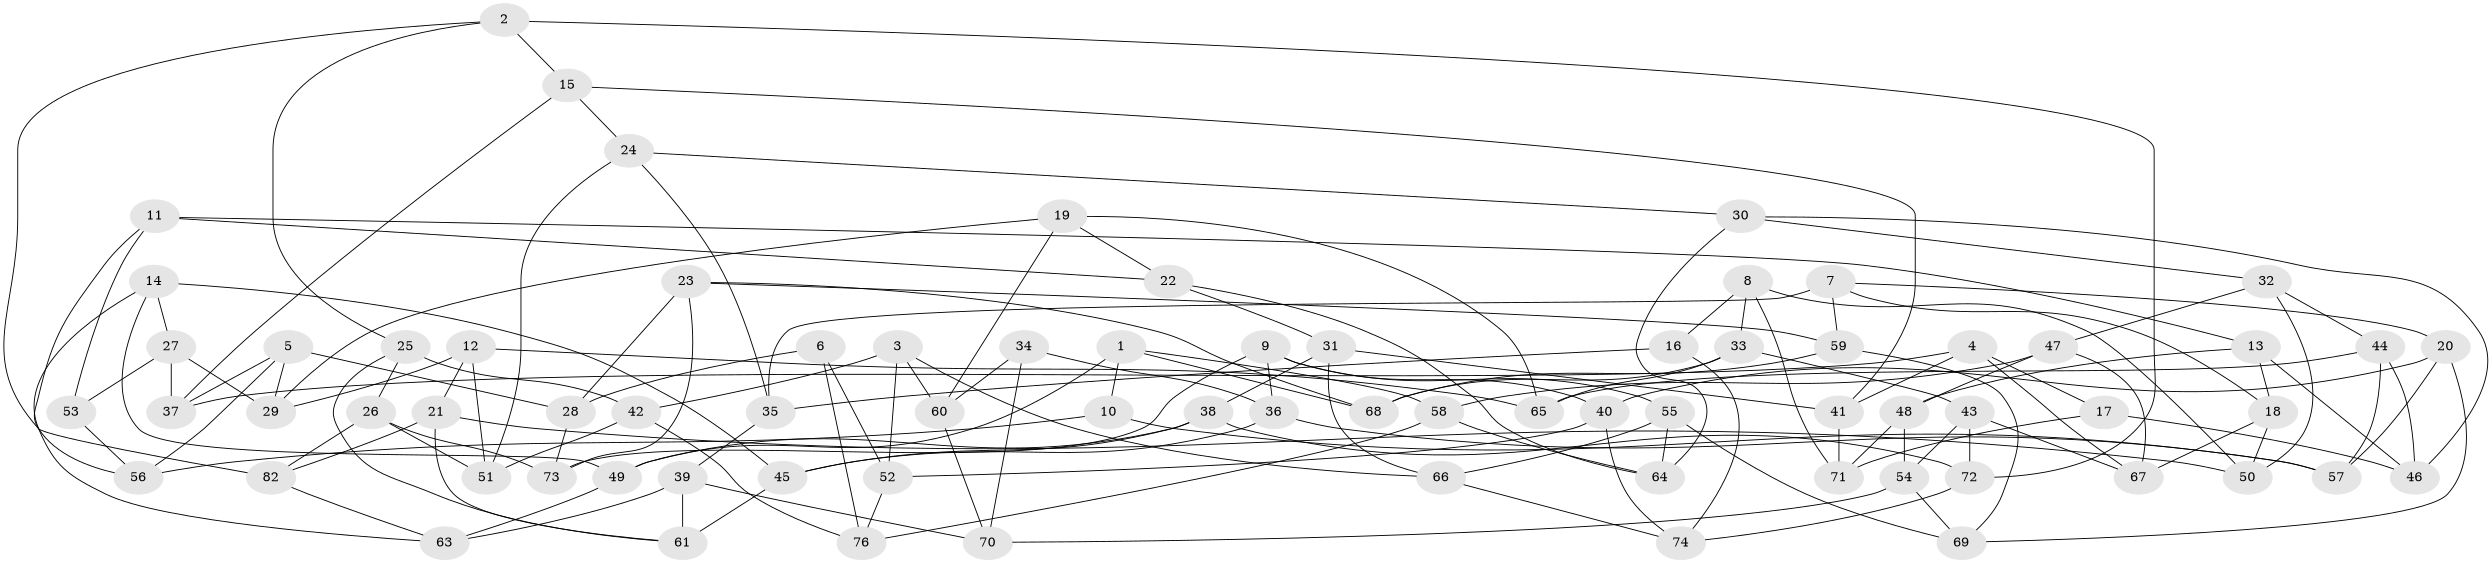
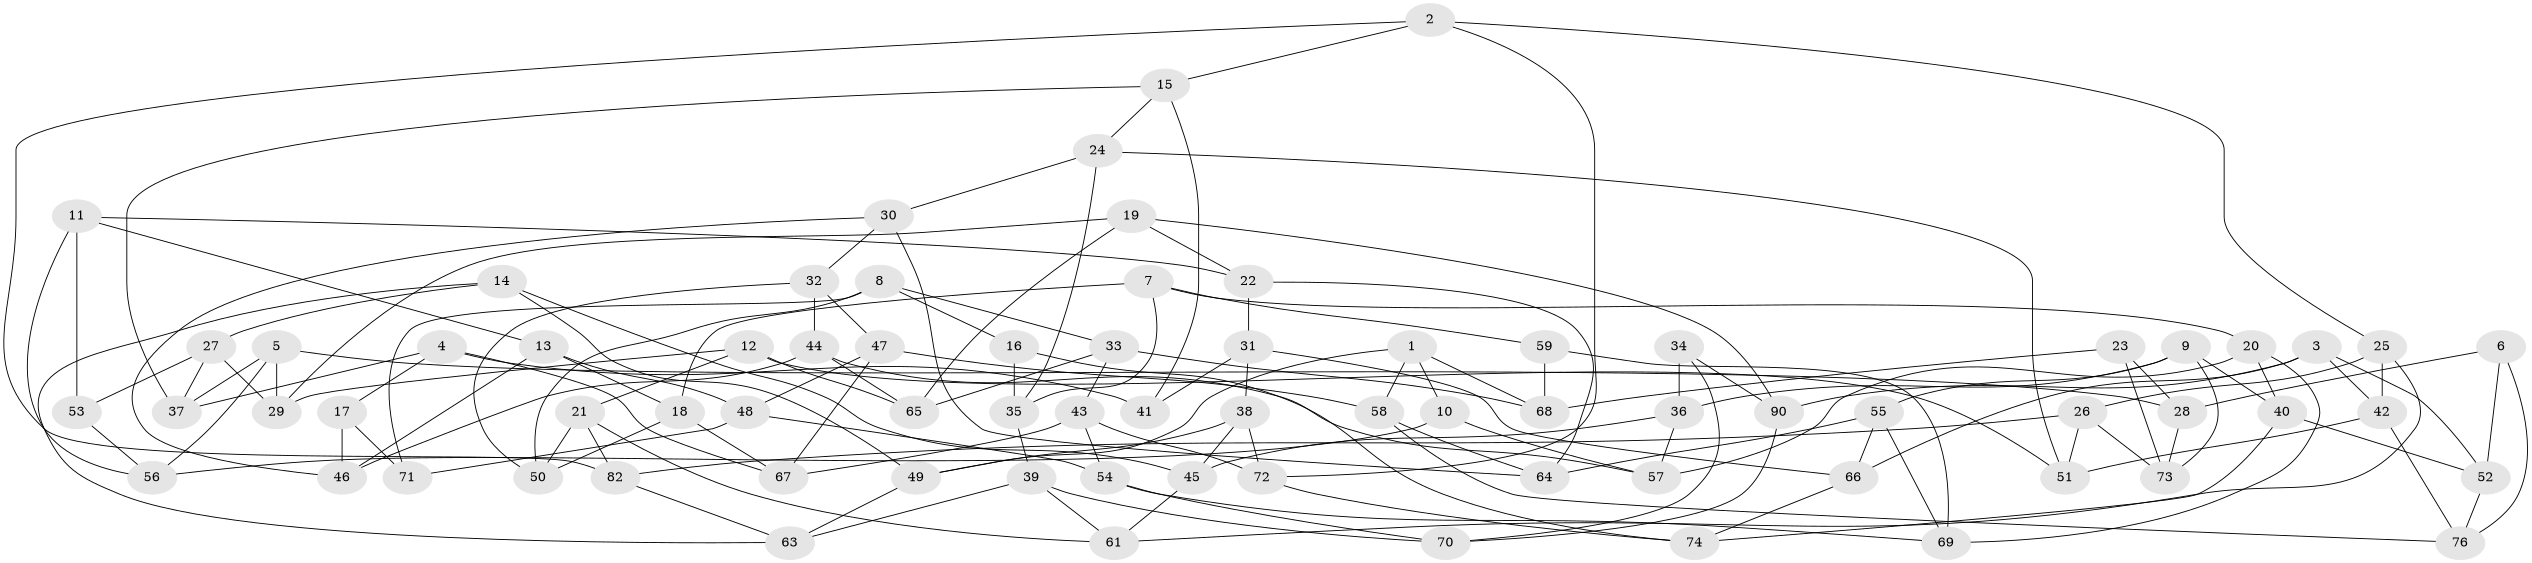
(1181, 300) -> none
(940, 412) -> (1779, 412)
(1839, 448) -> none
